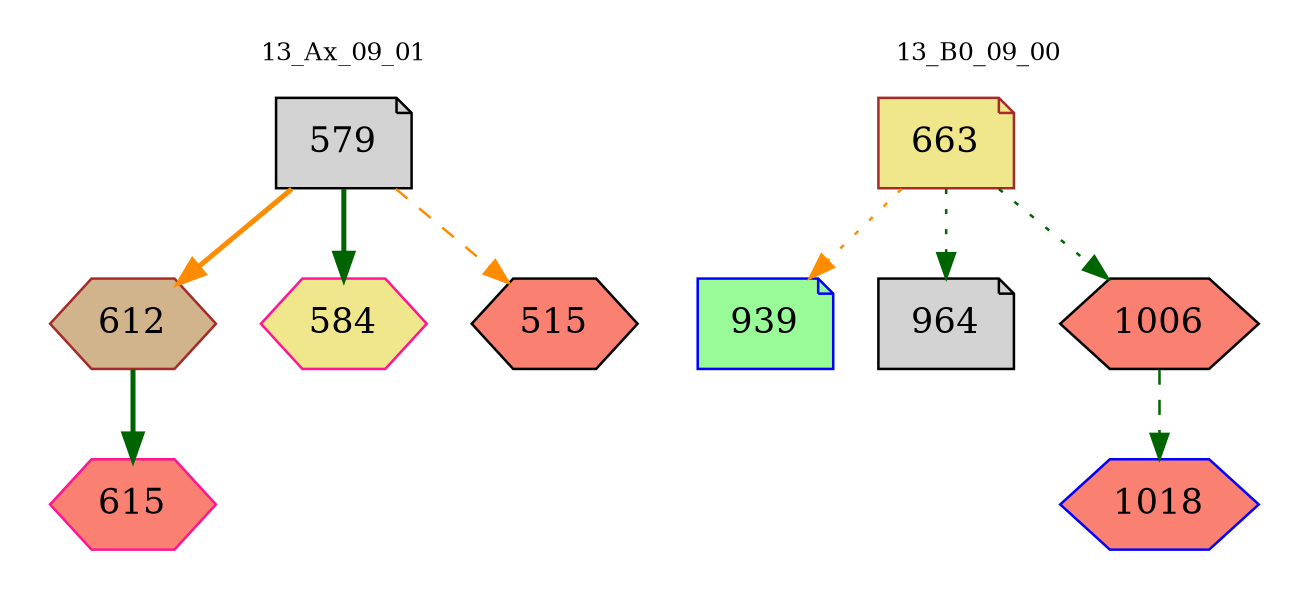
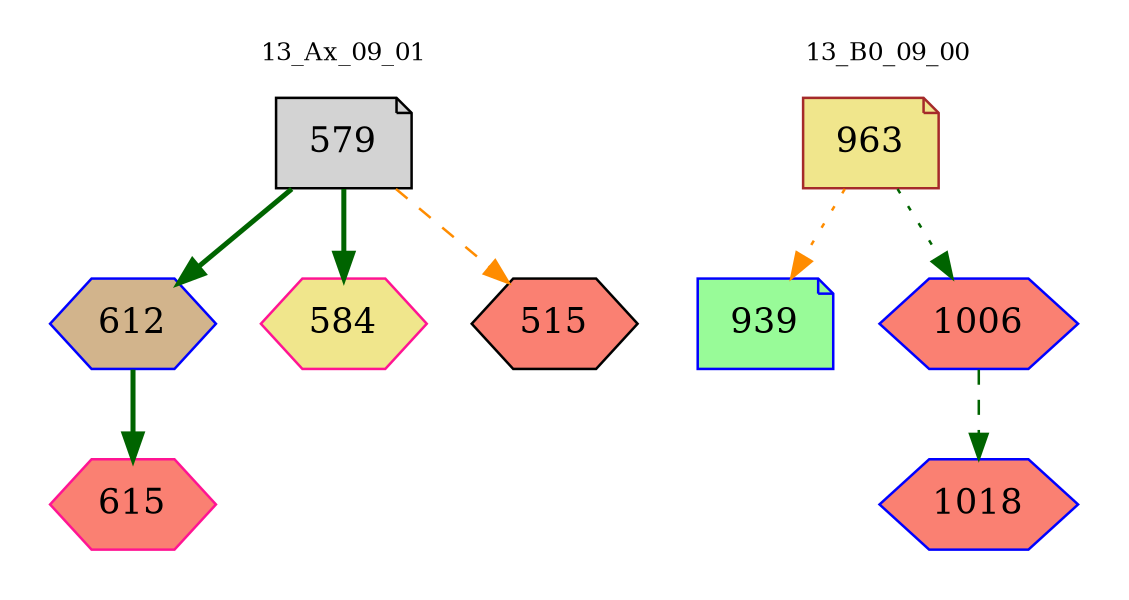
(946, 143) -> (871, 143)
(245, 228) -> (245, 228)
(133, 324) -> (133, 324)
(946, 324) -> none
(1159, 324) -> (979, 324)
